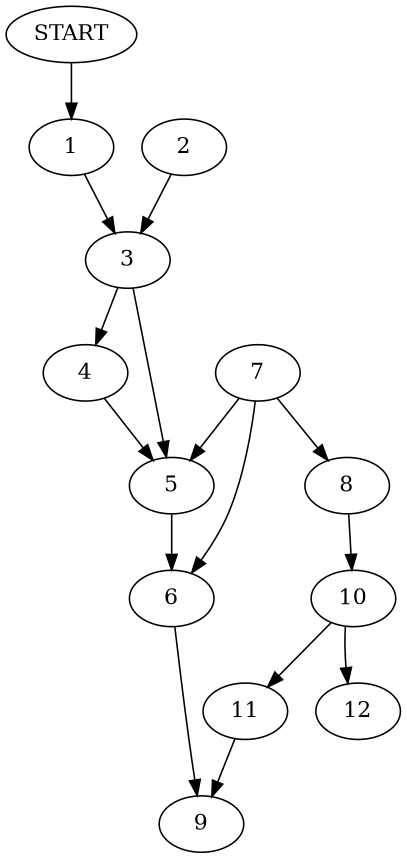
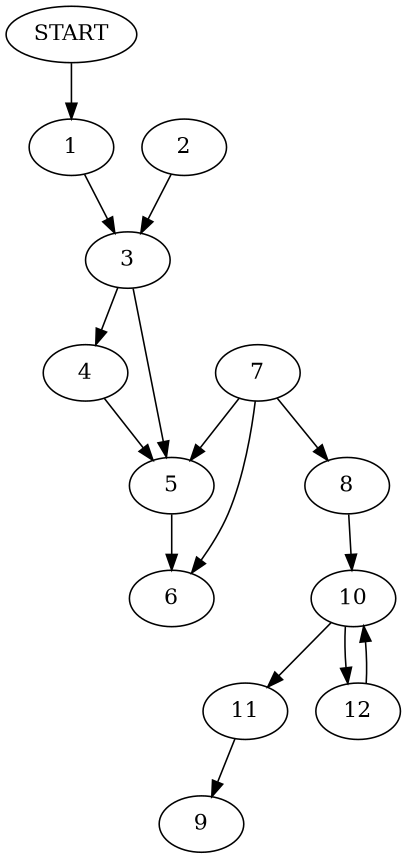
none -> (367, 662)
(184, 703) -> none
